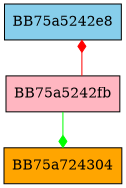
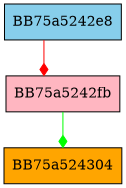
(82, 64) -> (44, 52)
(63, 166) -> (63, 166)
